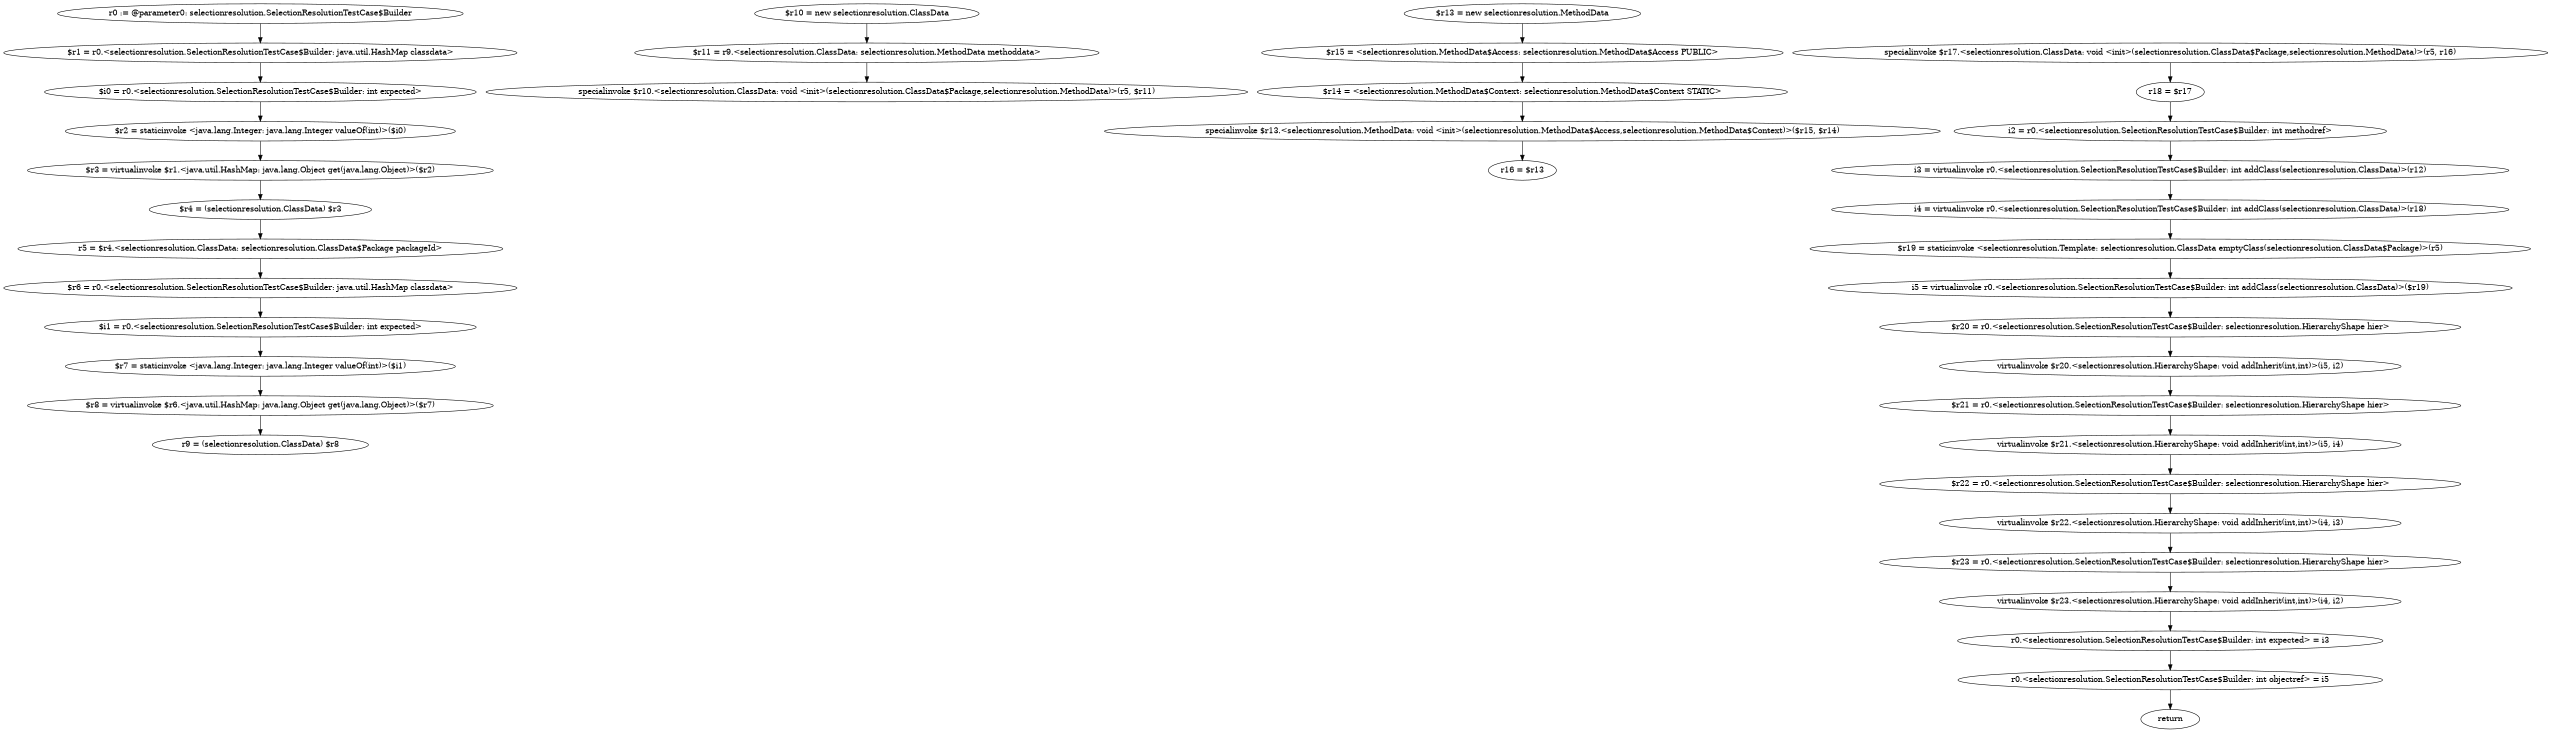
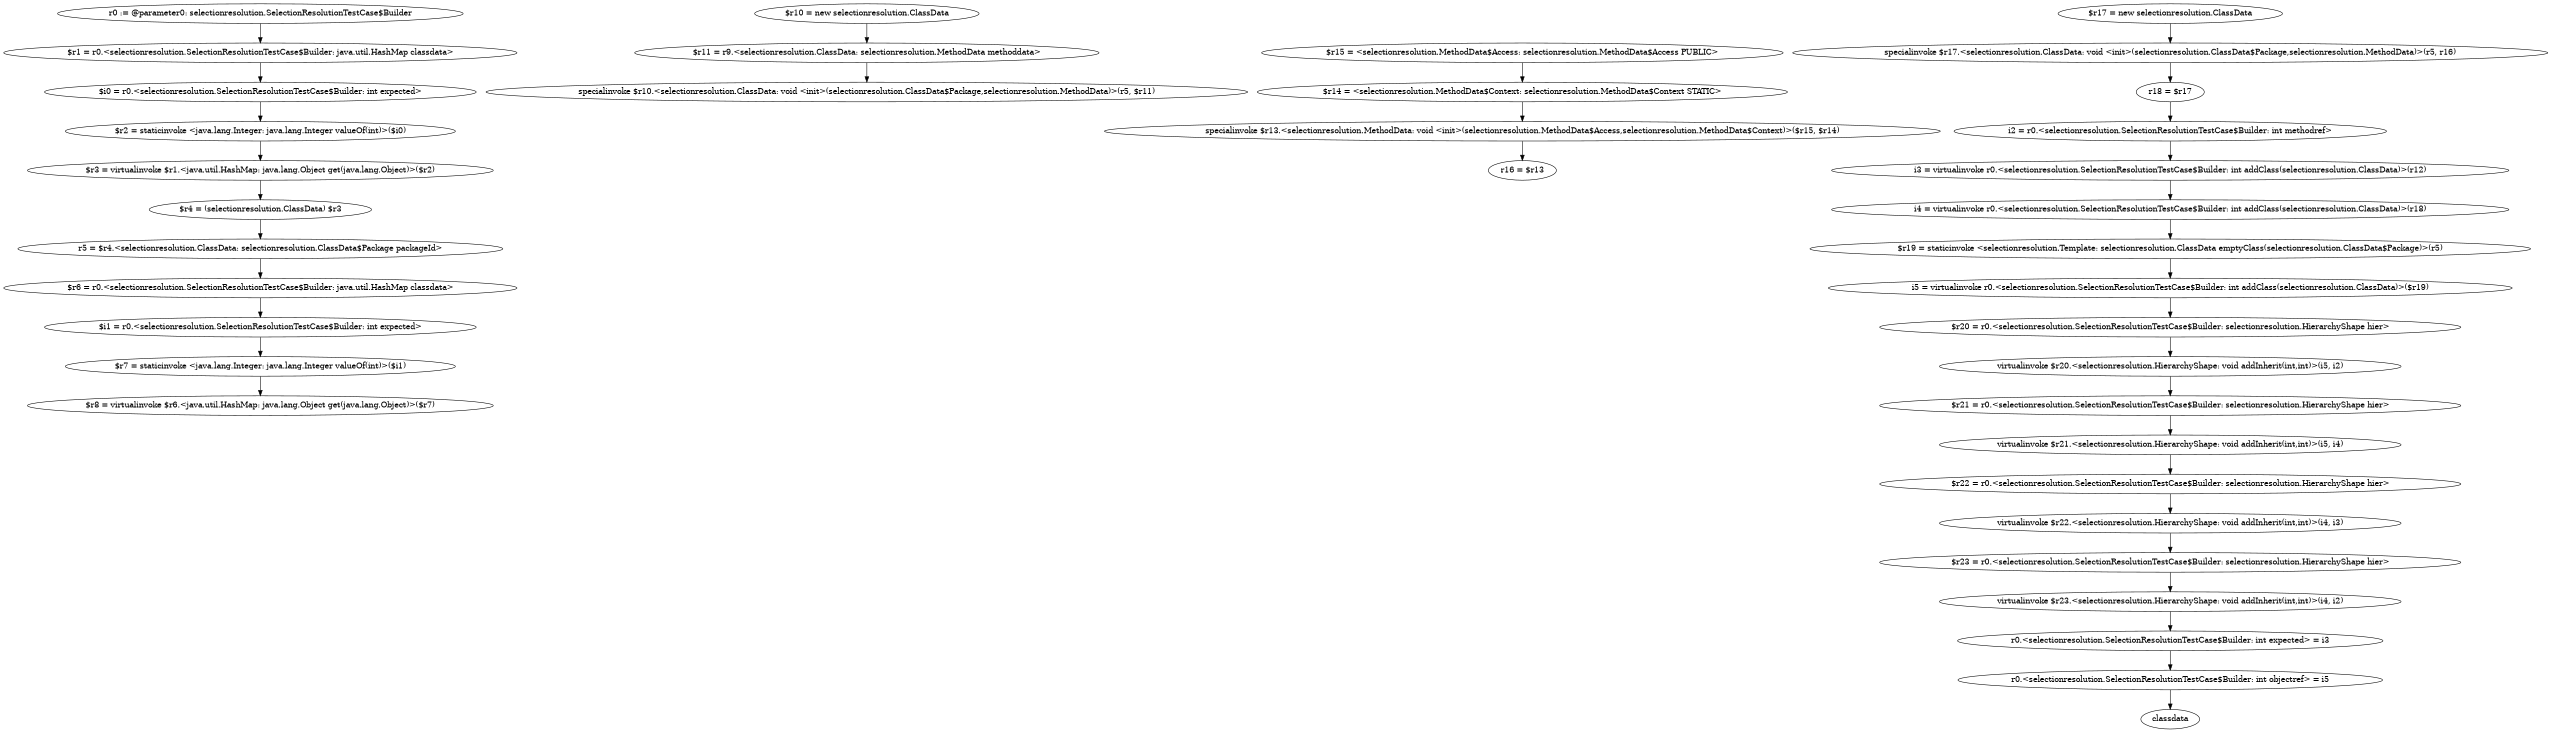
(1522, 14) -> none
none -> (2170, 14)
(260, 445) -> none
(2170, 719) -> (2170, 719)
